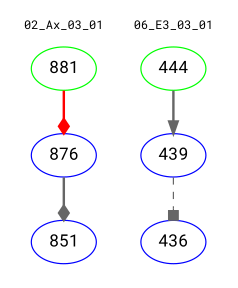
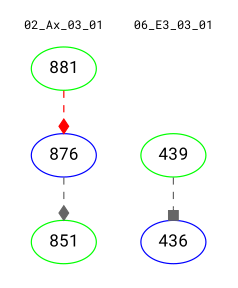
(173, 69) -> none
(64, 105) -> (64, 105)
(173, 155) -> (173, 155)
(64, 192) -> (64, 192)
(64, 242) -> (64, 242)
